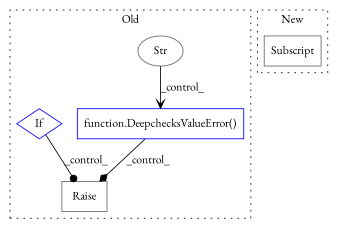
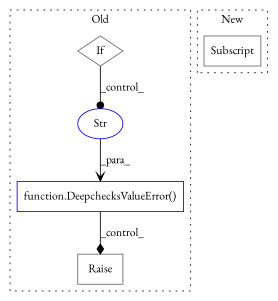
(161, 51) -> (100, 124)
(182, 87) -> (115, 160)
(39, 124) -> (100, 51)
(59, 155) -> (100, 84)
